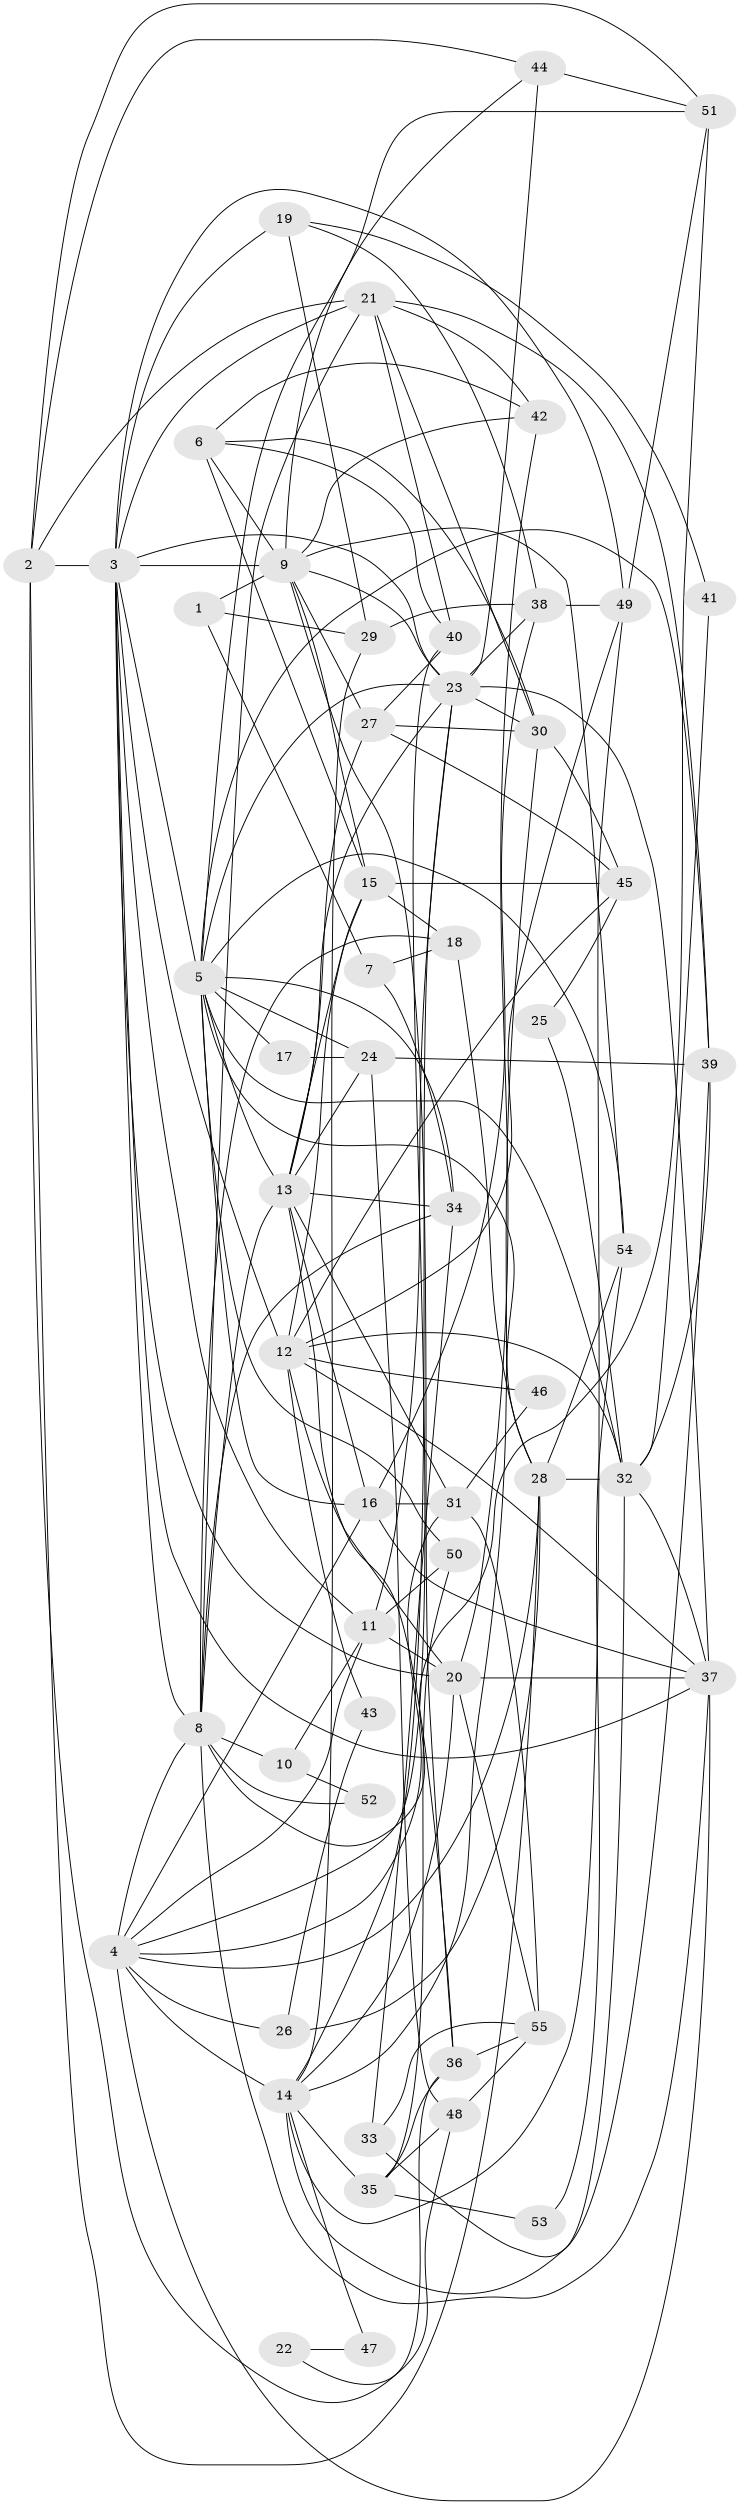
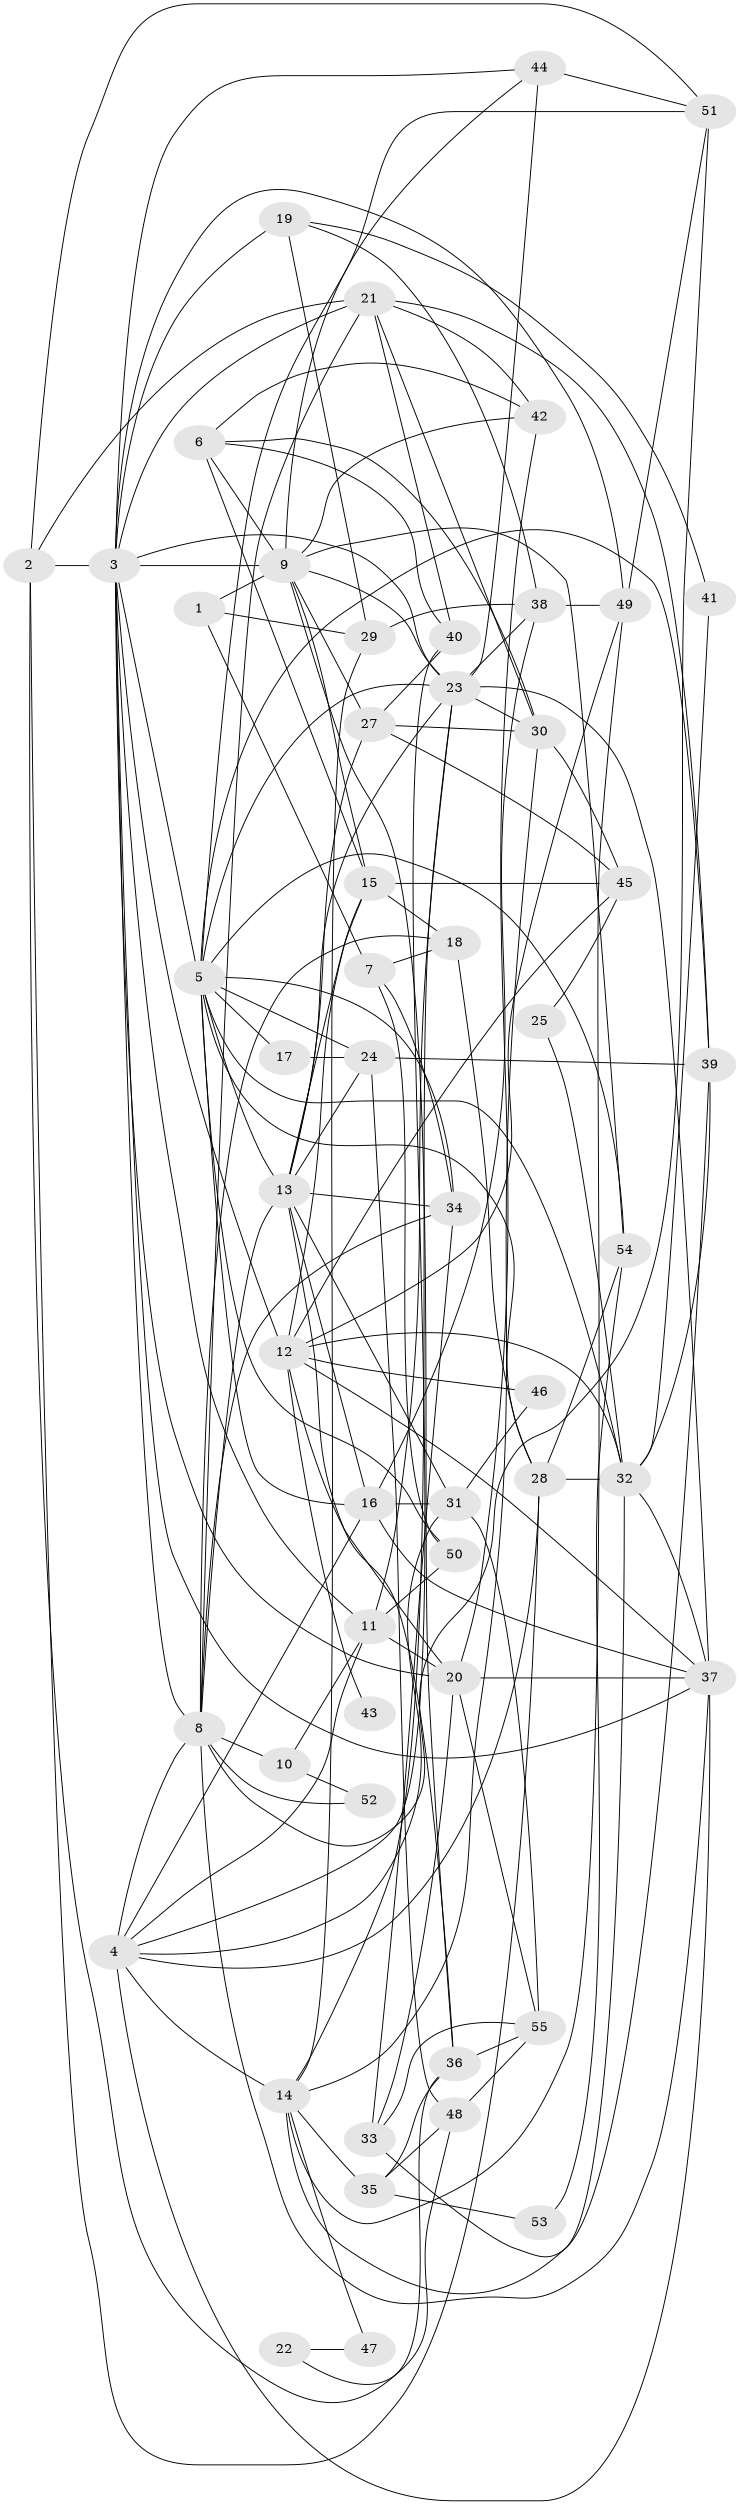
(122, 122) -> (162, 161)
(423, 1861) -> (405, 1265)
(403, 1946) -> (428, 1912)
(285, 2032) -> none
